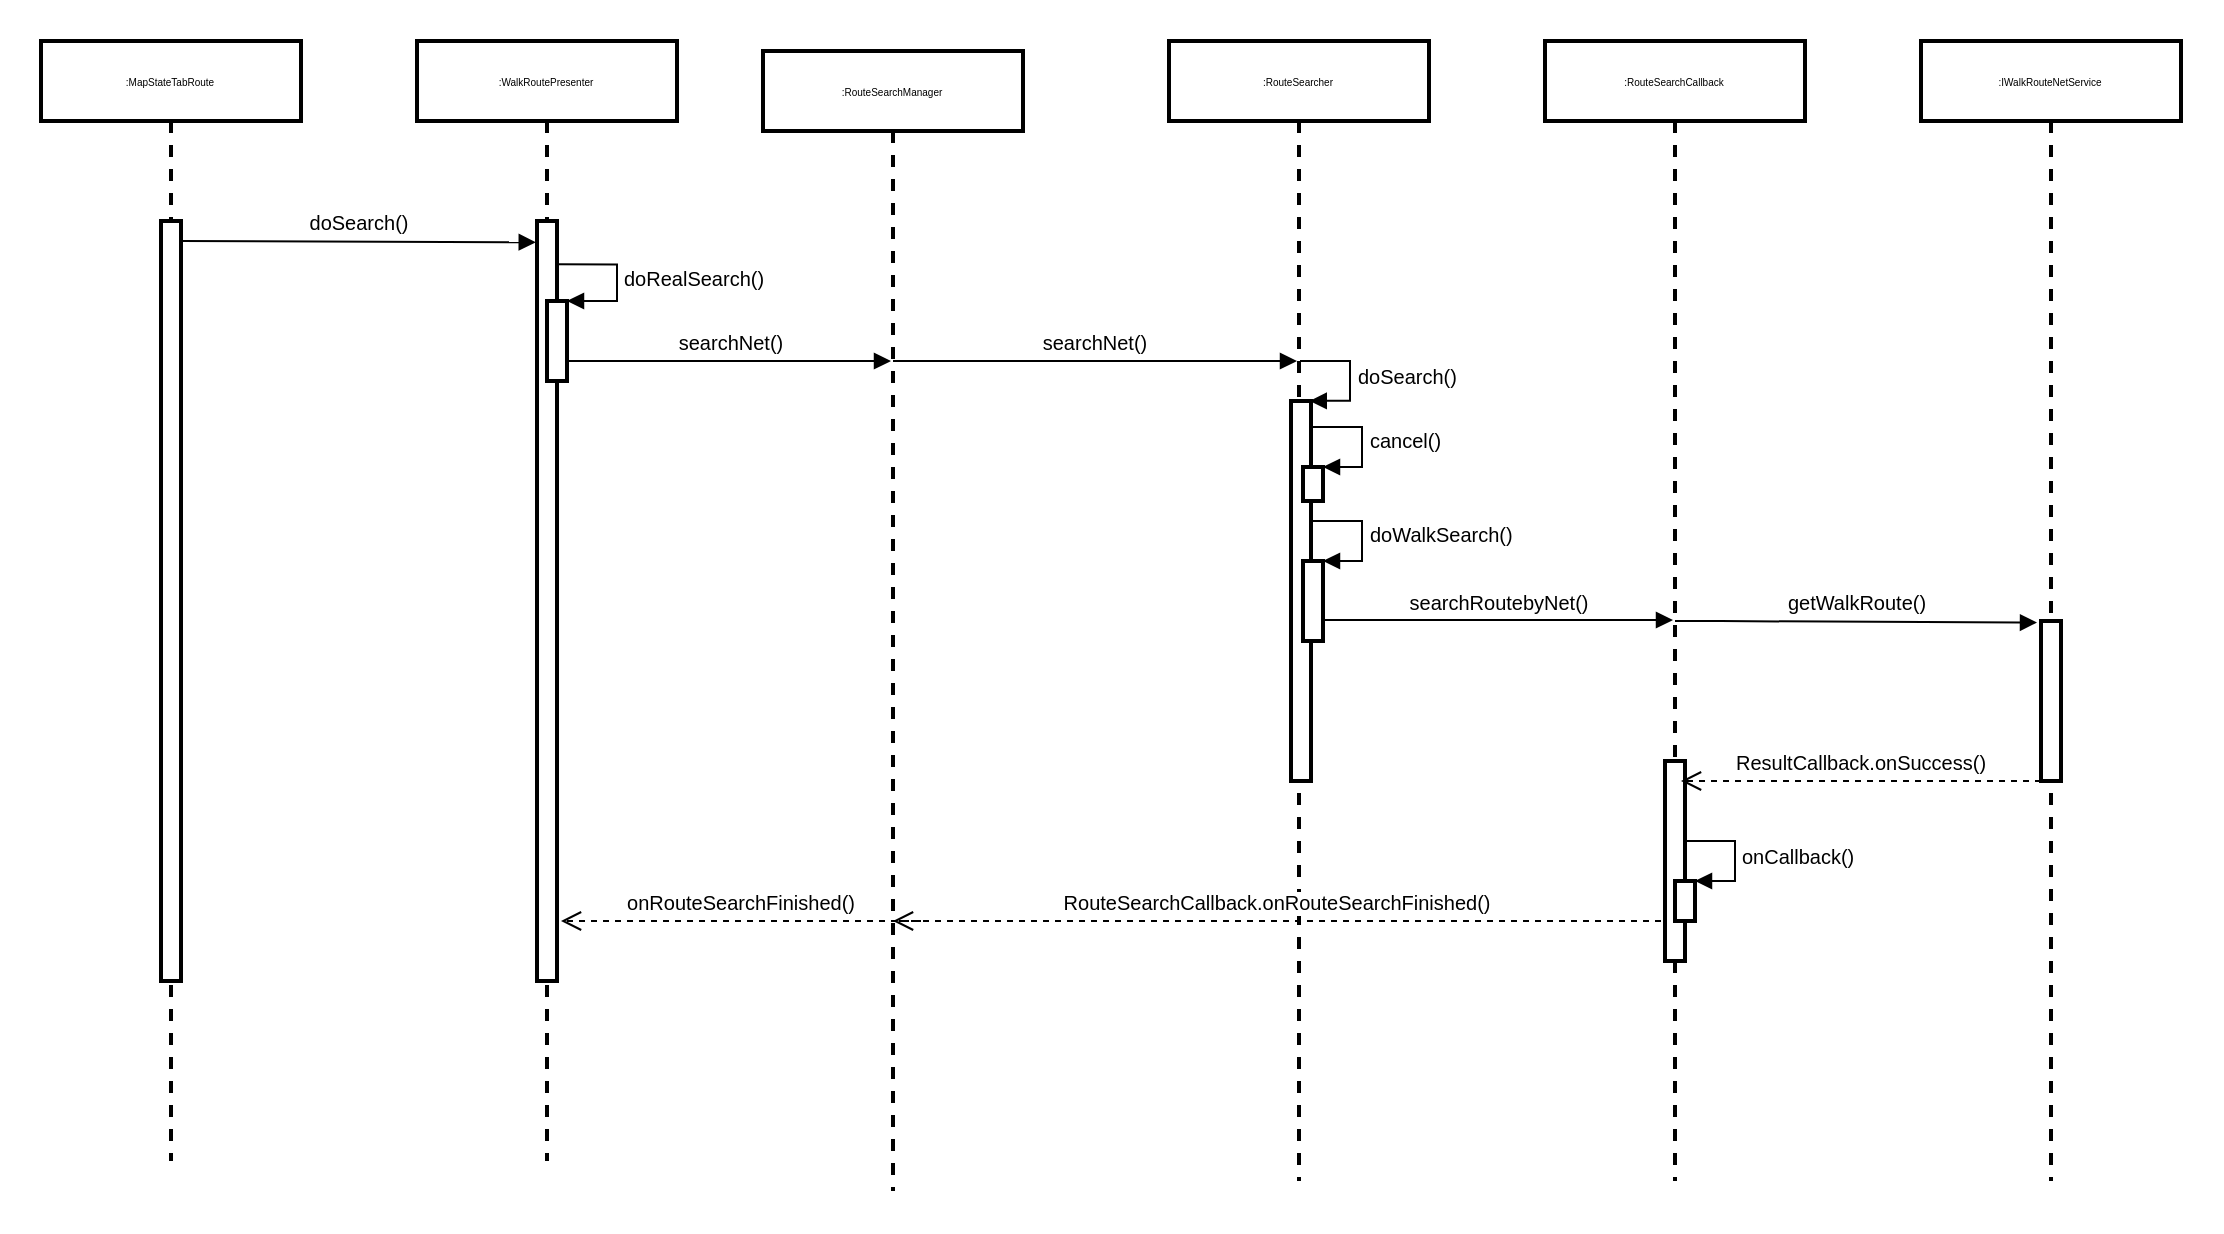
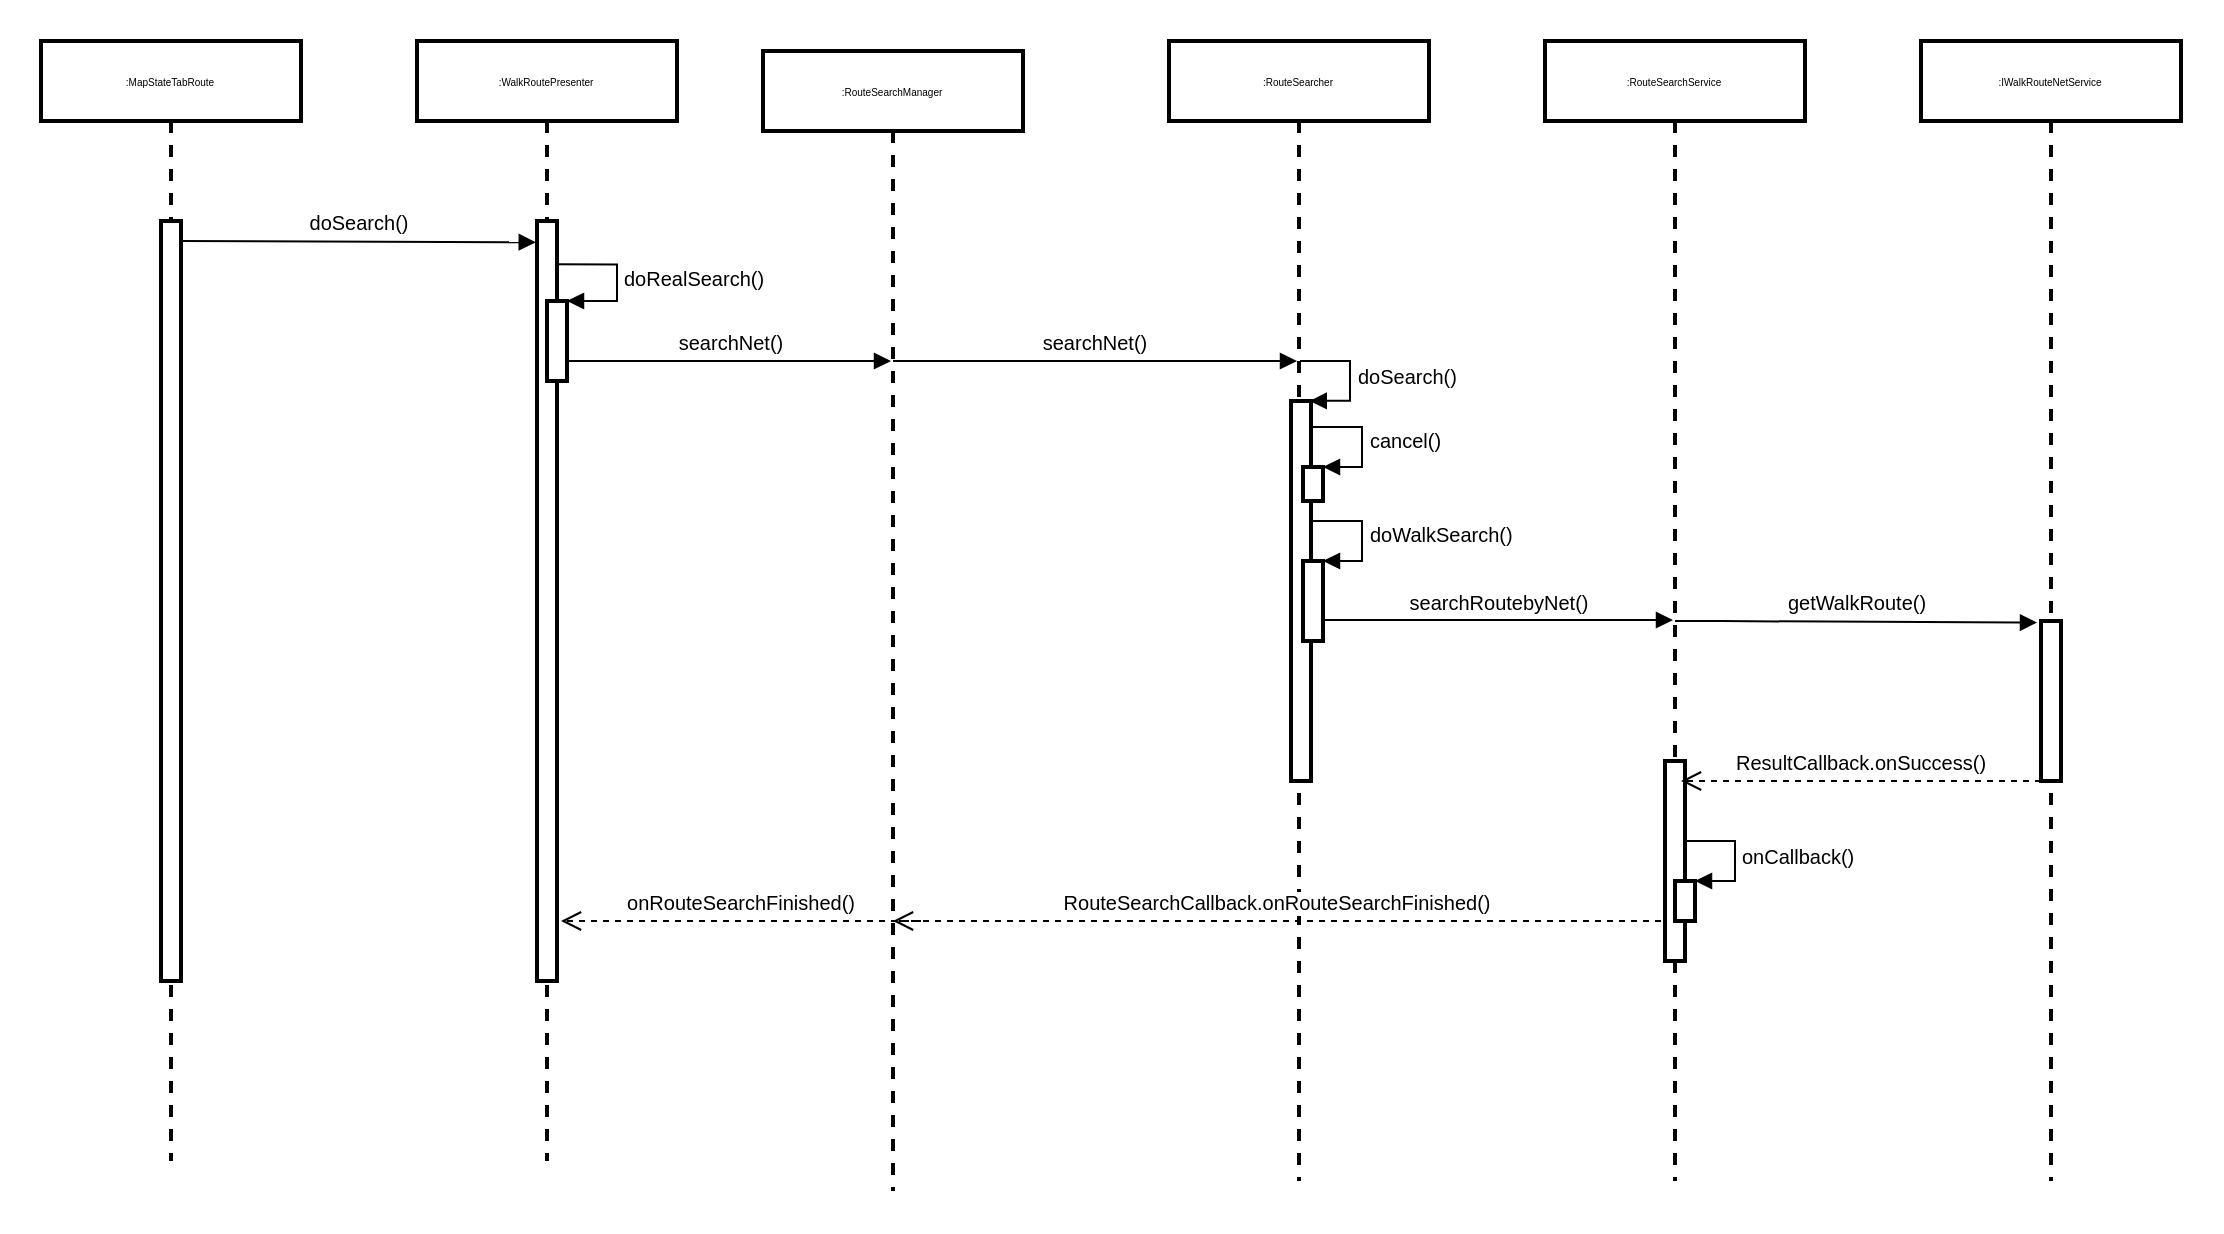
(1675, 81) -> (1675, 81)
